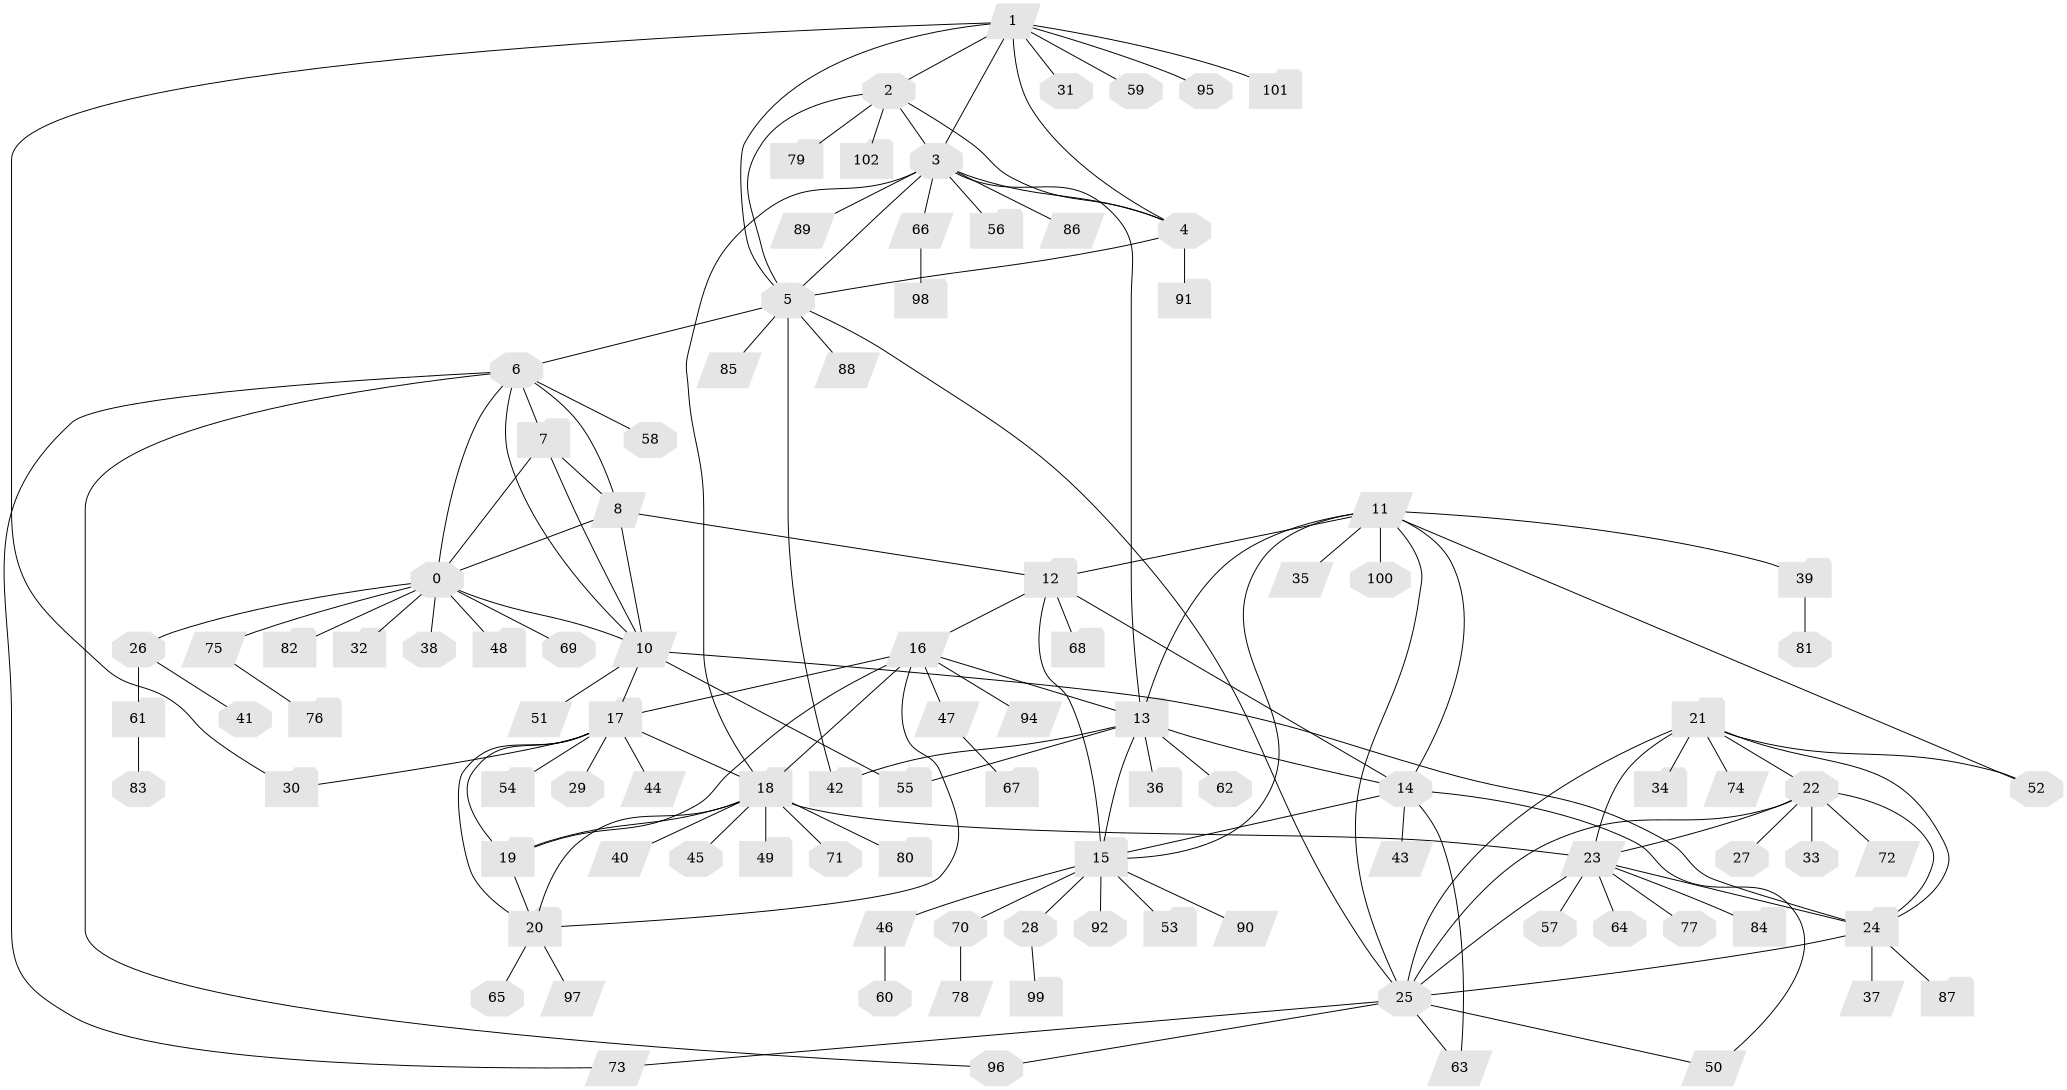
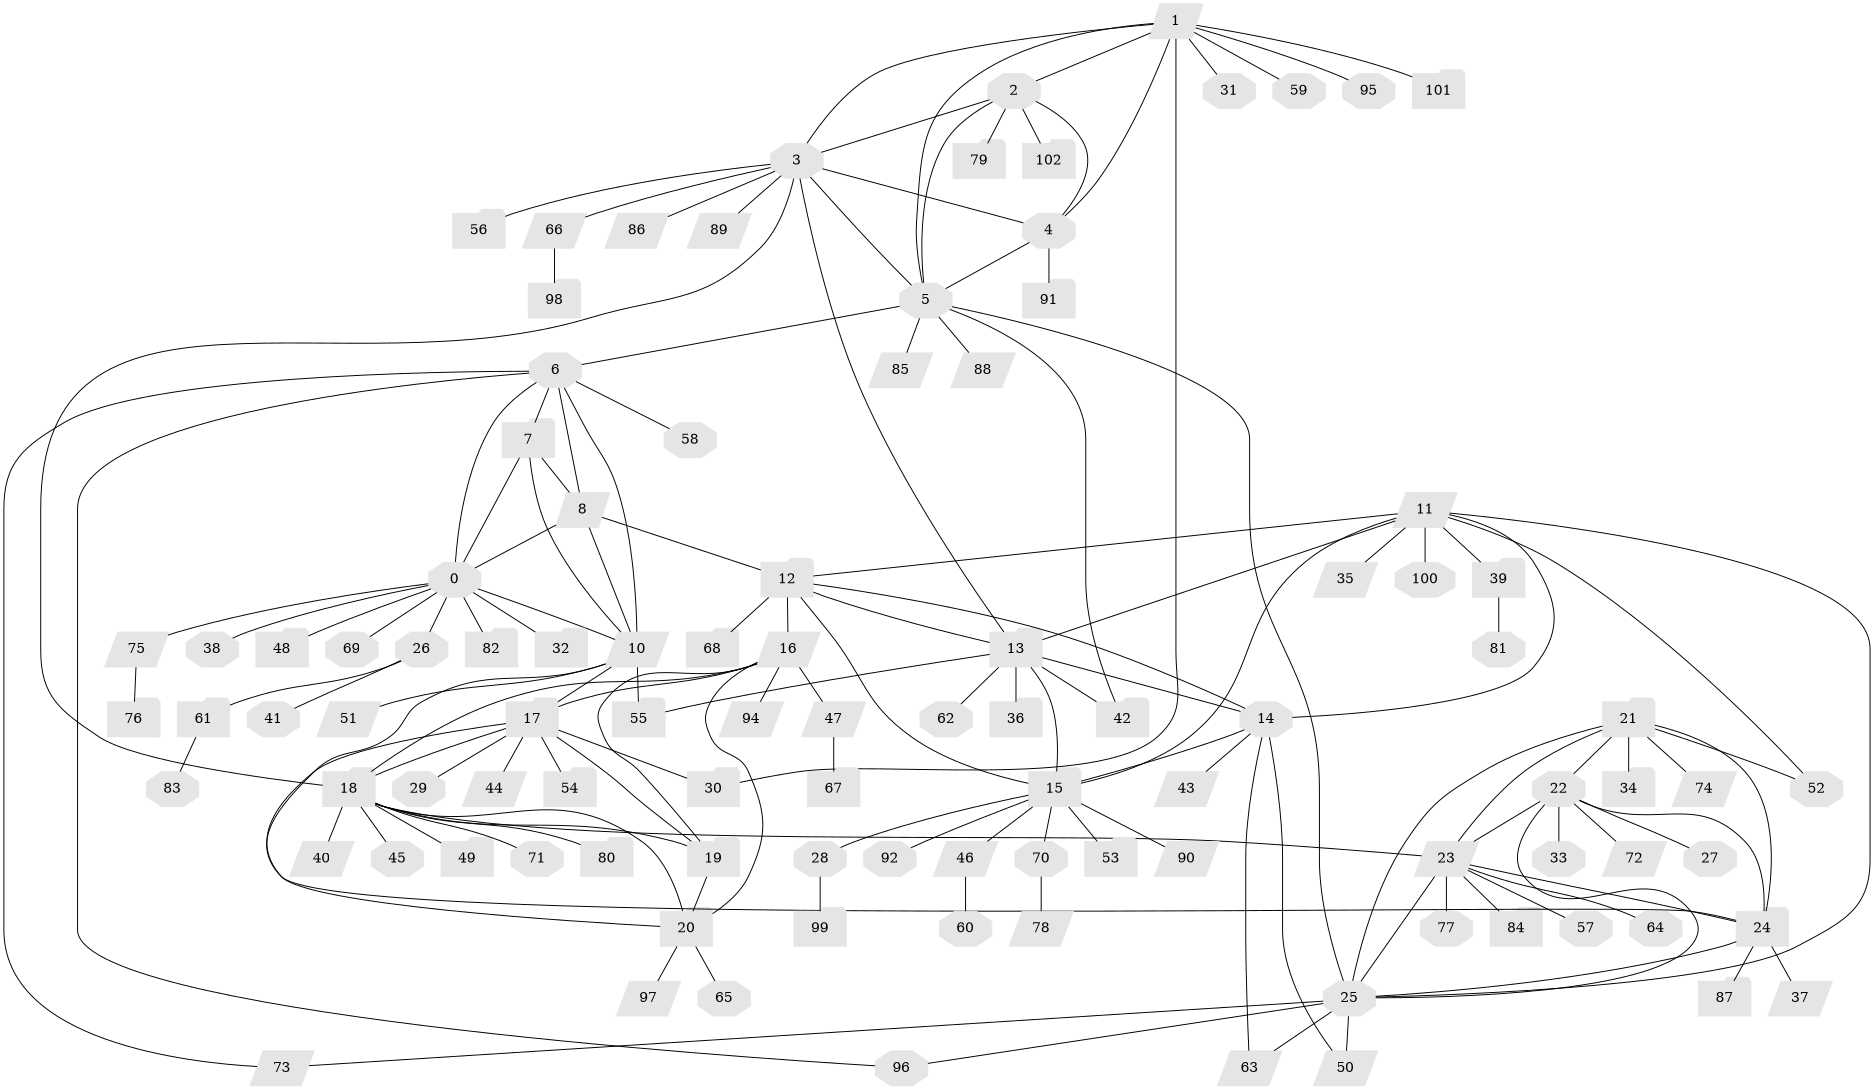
(993, 673) -> (901, 620)
